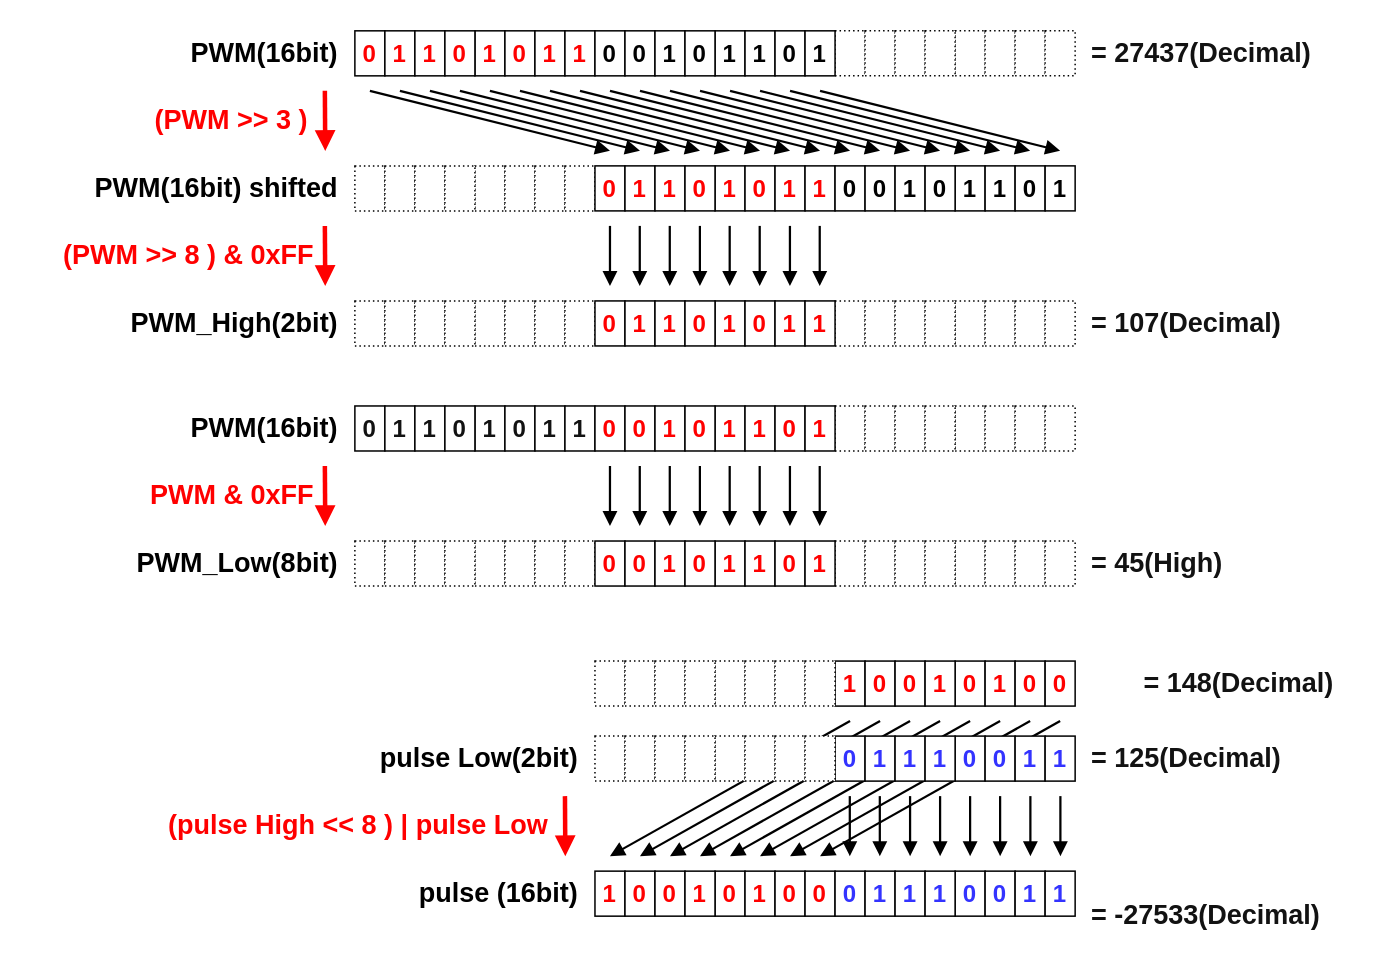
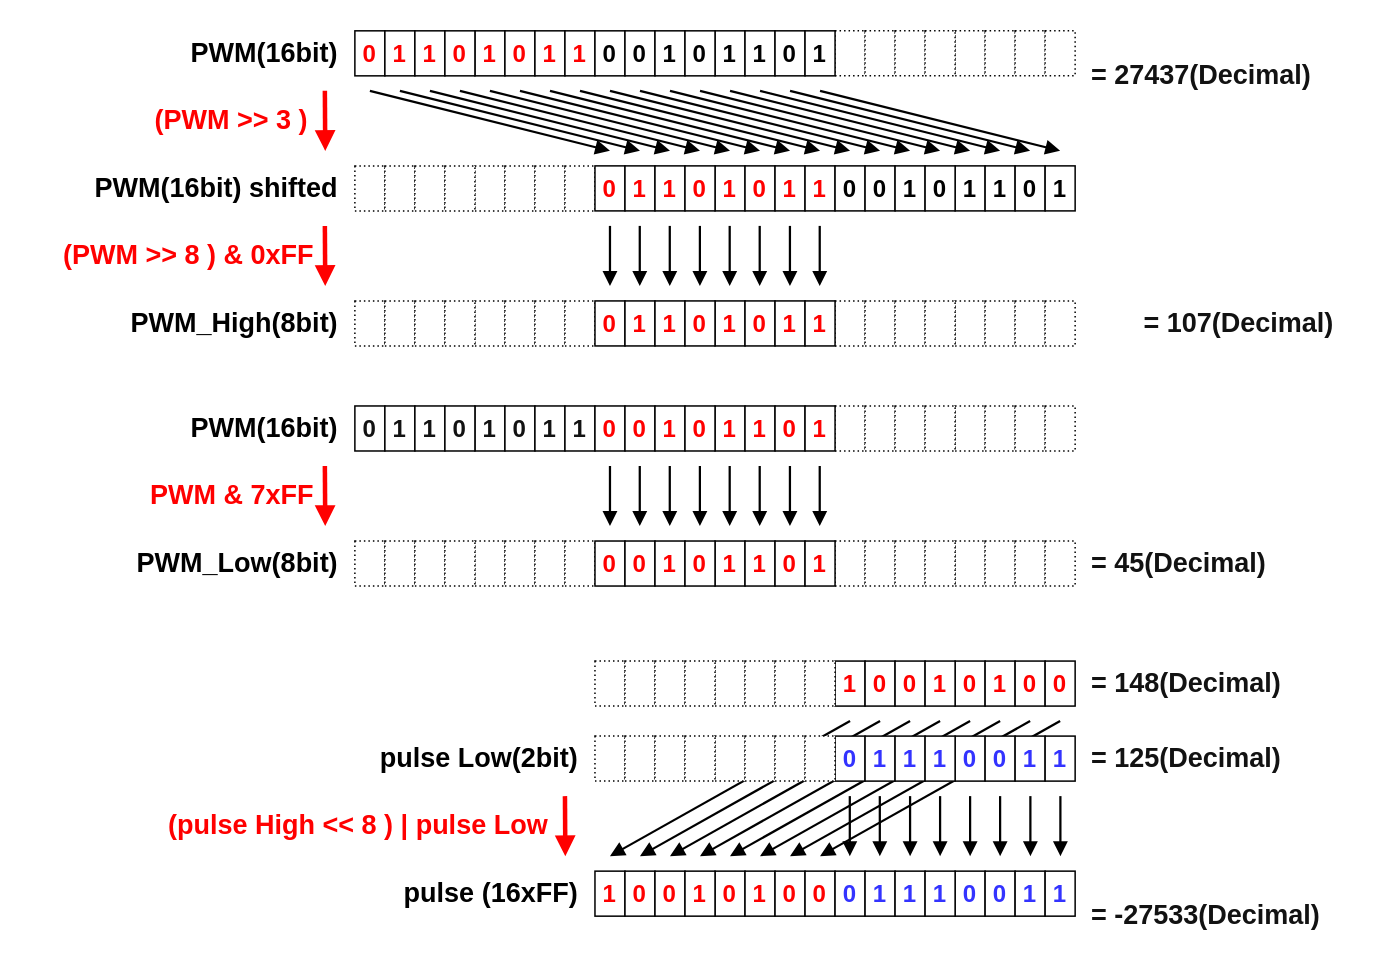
(1208, 53) -> (1208, 76)
(239, 323) -> (239, 323)
(1193, 323) -> (1246, 323)
(246, 496) -> (246, 496)
(1160, 563) -> (1179, 563)
(1246, 683) -> (1193, 683)
(491, 893) -> (487, 893)
